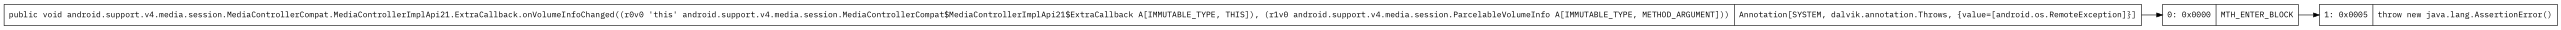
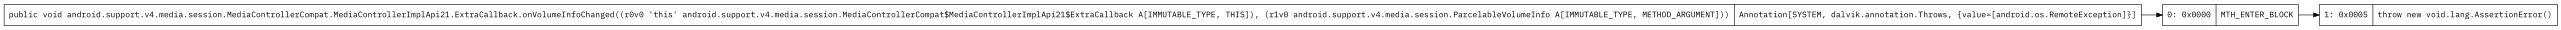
(2465, 15) -> (2465, 15)
